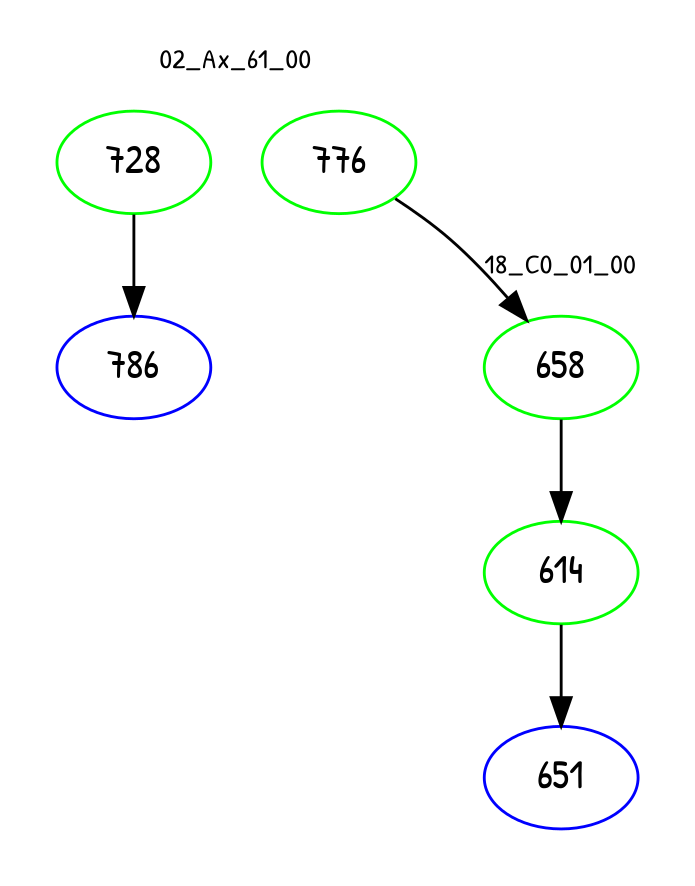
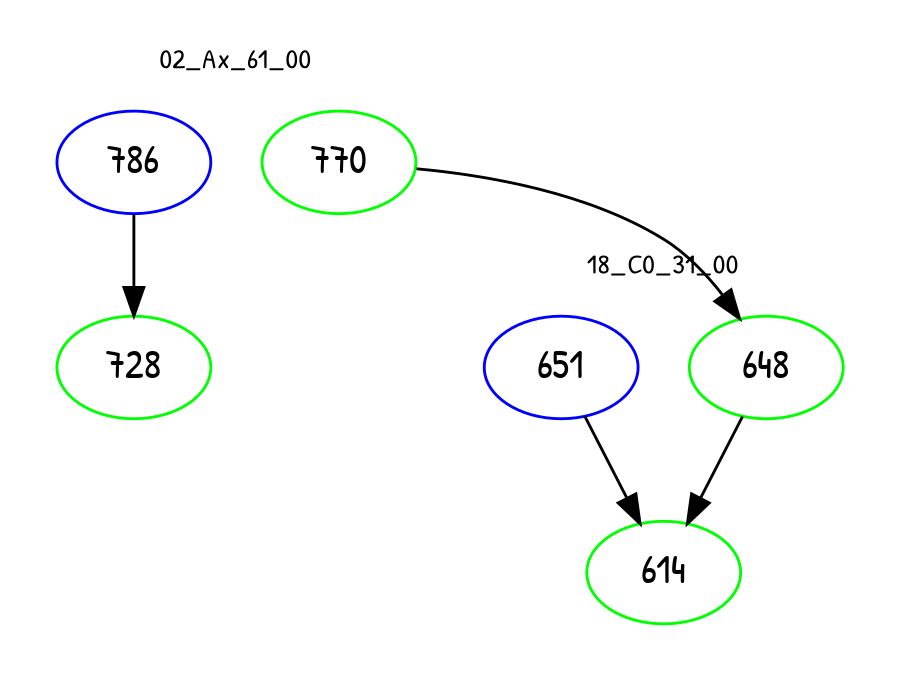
(339, 162) -> (339, 162)
(134, 251) -> (134, 251)
(561, 266) -> (664, 266)
(561, 367) -> (766, 367)
(561, 661) -> (606, 457)
